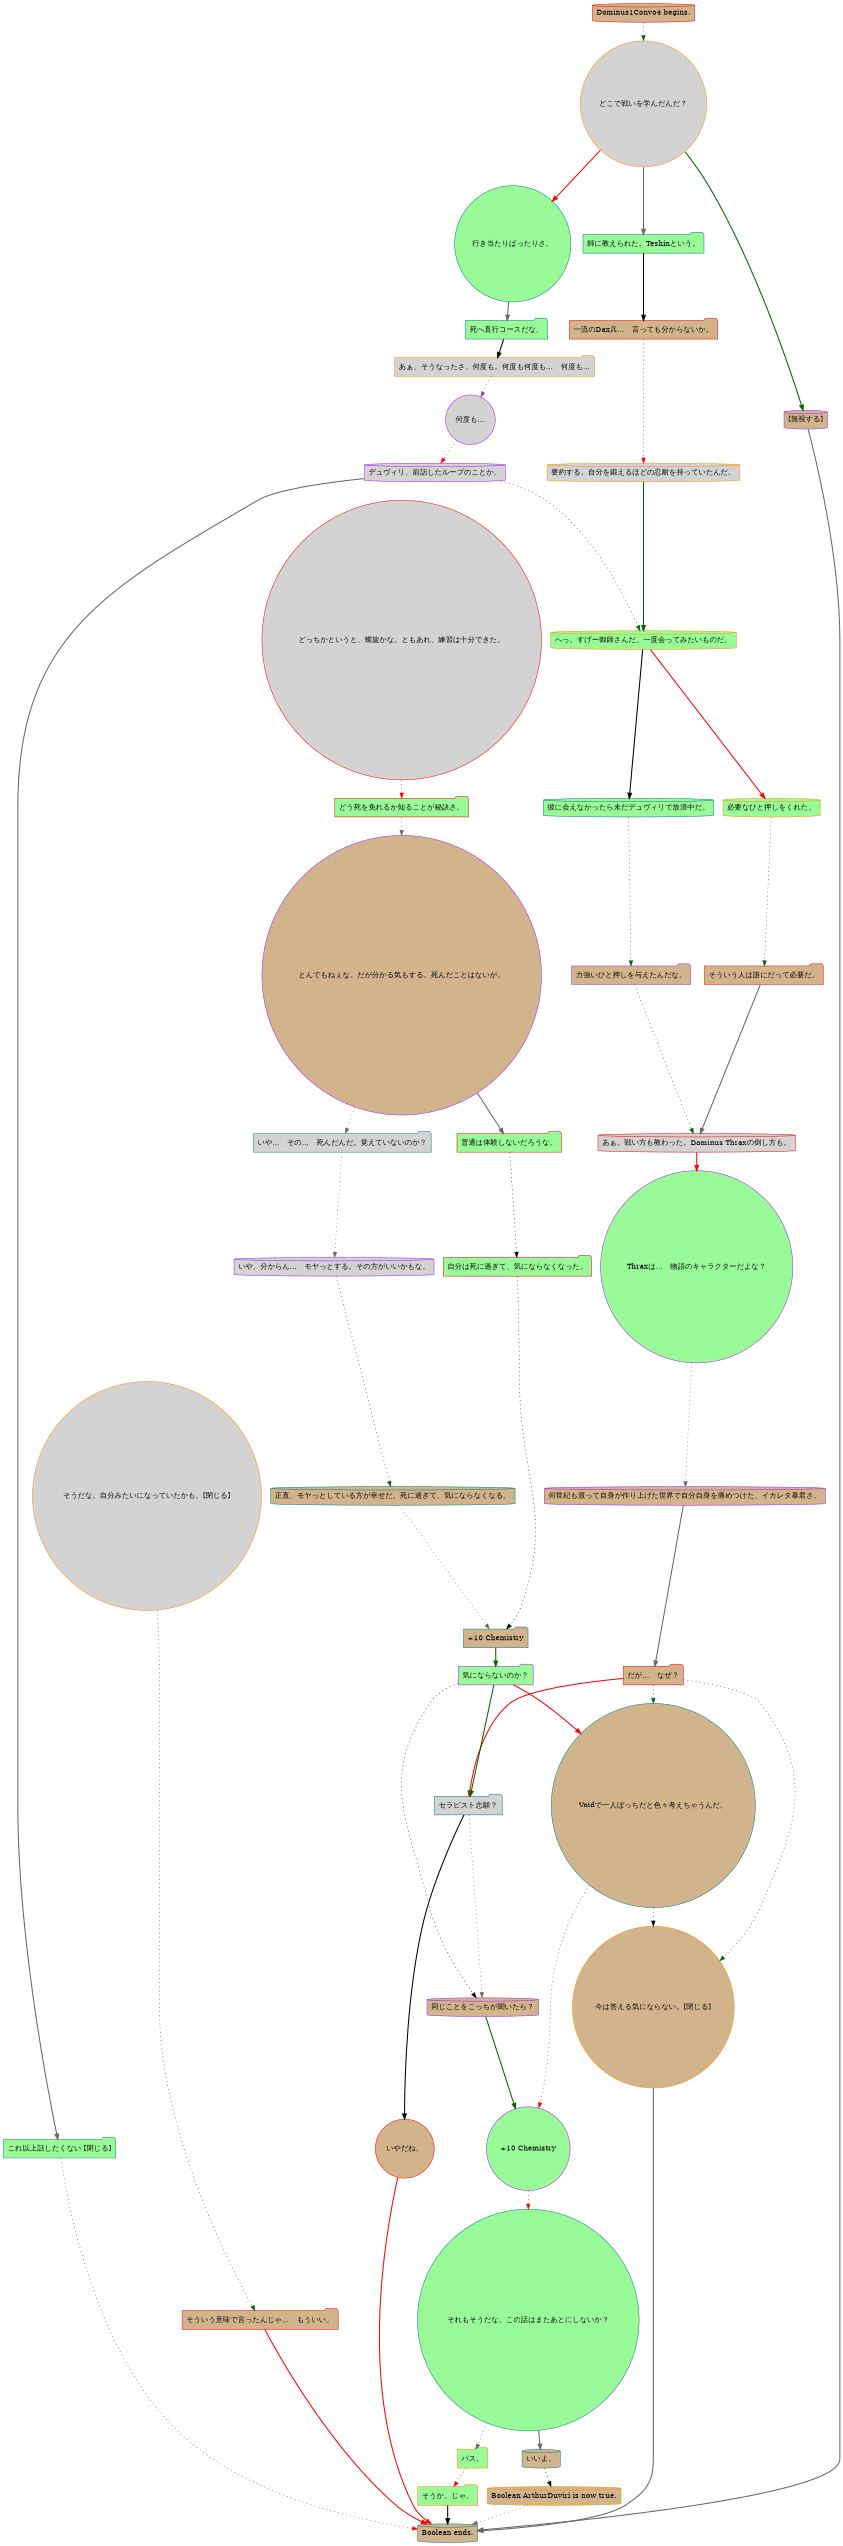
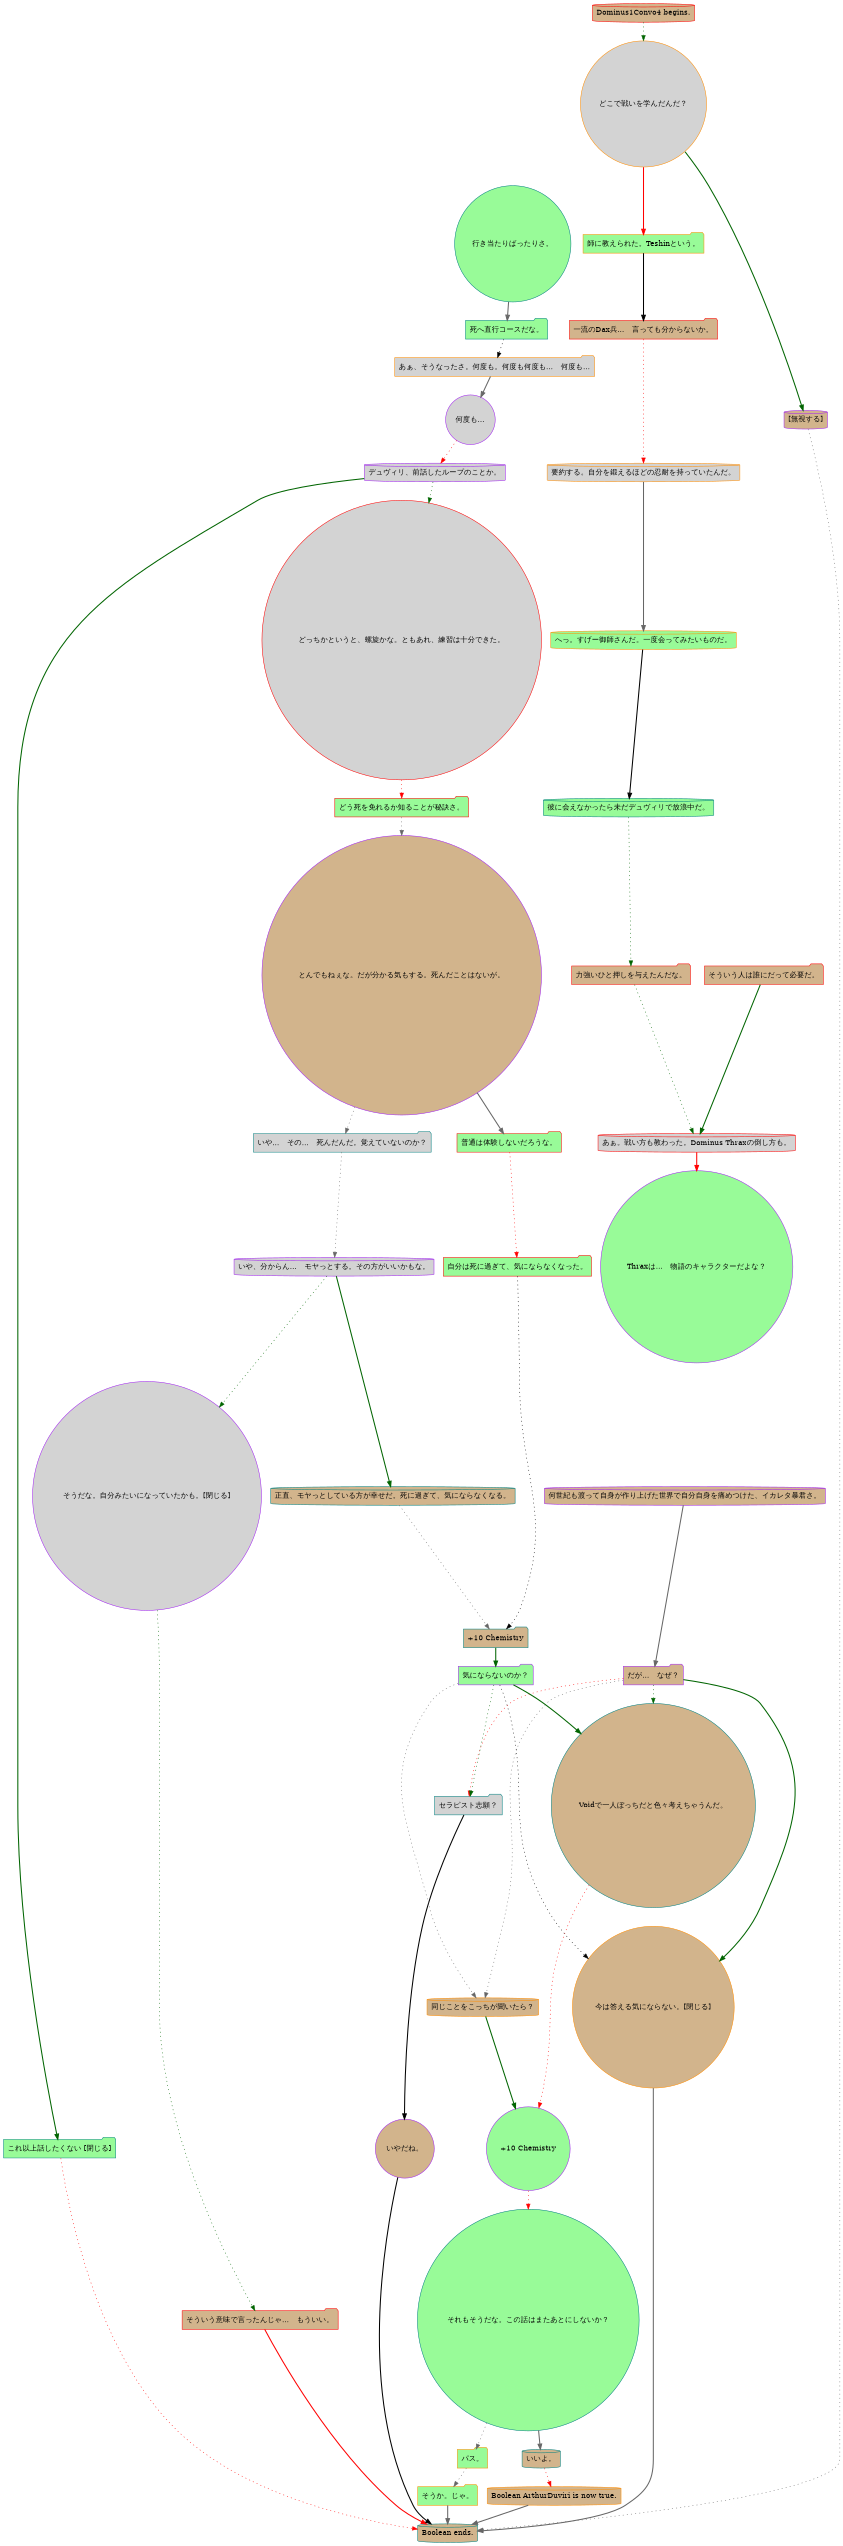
(578, 174) -> none
(644, 198) -> (644, 198)
(644, 244) -> (644, 244)
(501, 346) -> (501, 346)
(487, 384) -> (487, 384)
(585, 538) -> (431, 490)
(644, 554) -> (644, 554)
(772, 808) -> none
(631, 975) -> (631, 975)
(731, 1057) -> (731, 1057)
(513, 1202) -> (513, 1202)
(18, 1210) -> (18, 1210)
none -> (275, 1340)
(363, 1379) -> (363, 1379)
(689, 1422) -> none
(147, 1496) -> (147, 1496)
(840, 1627) -> (840, 1627)
(653, 1676) -> (653, 1676)
(518, 1699) -> (518, 1699)
(547, 1706) -> (548, 1707)
(484, 1733) -> (484, 1733)
(795, 1795) -> (795, 1795)
(409, 1834) -> (409, 1834)
(475, 1904) -> (510, 1804)
(653, 1914) -> (521, 1828)
(483, 2007) -> (483, 2007)
(405, 2149) -> (405, 2149)
(380, 2353) -> (380, 2353)
(462, 2475) -> (462, 2475)
(547, 2475) -> (547, 2475)
(448, 2512) -> (448, 2512)
(503, 2514) -> (503, 2514)
